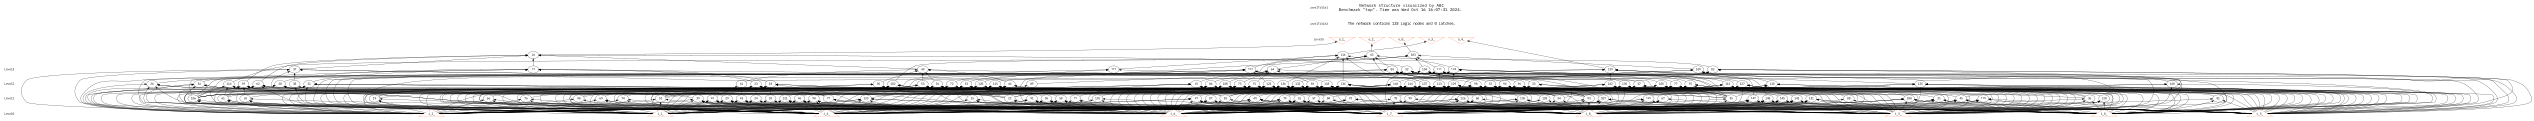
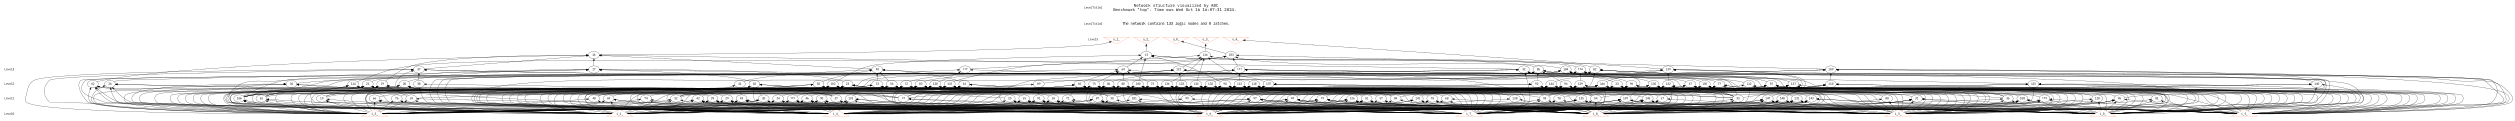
(1209, 88) -> none
(1297, 111) -> (1282, 109)
